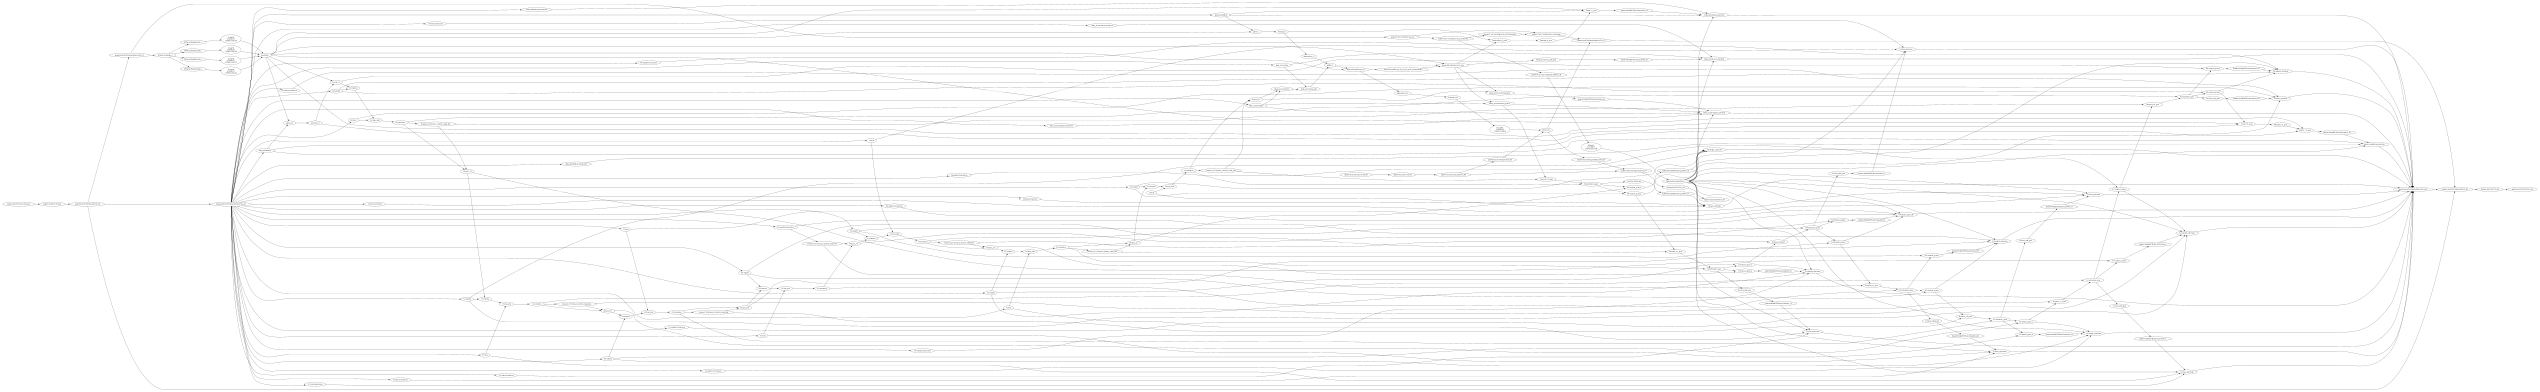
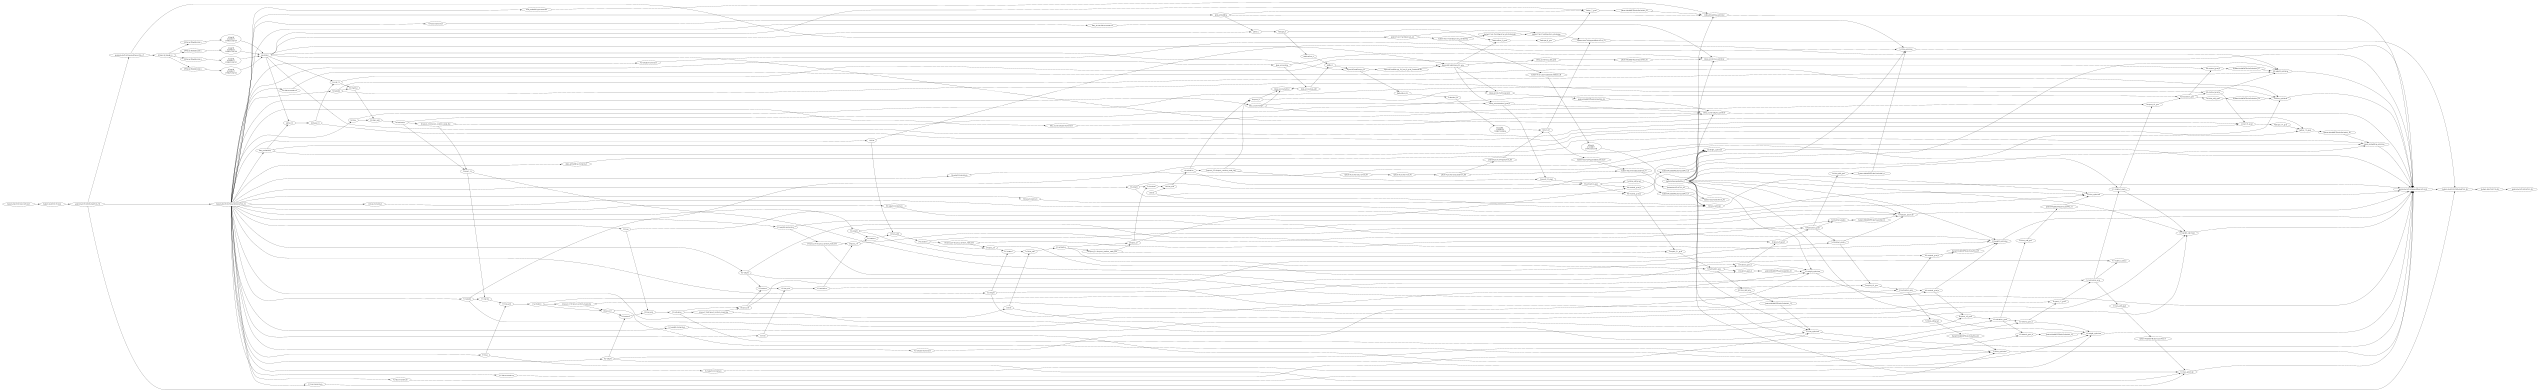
(1294, 90) -> (1296, 88)
(2153, 244) -> none
